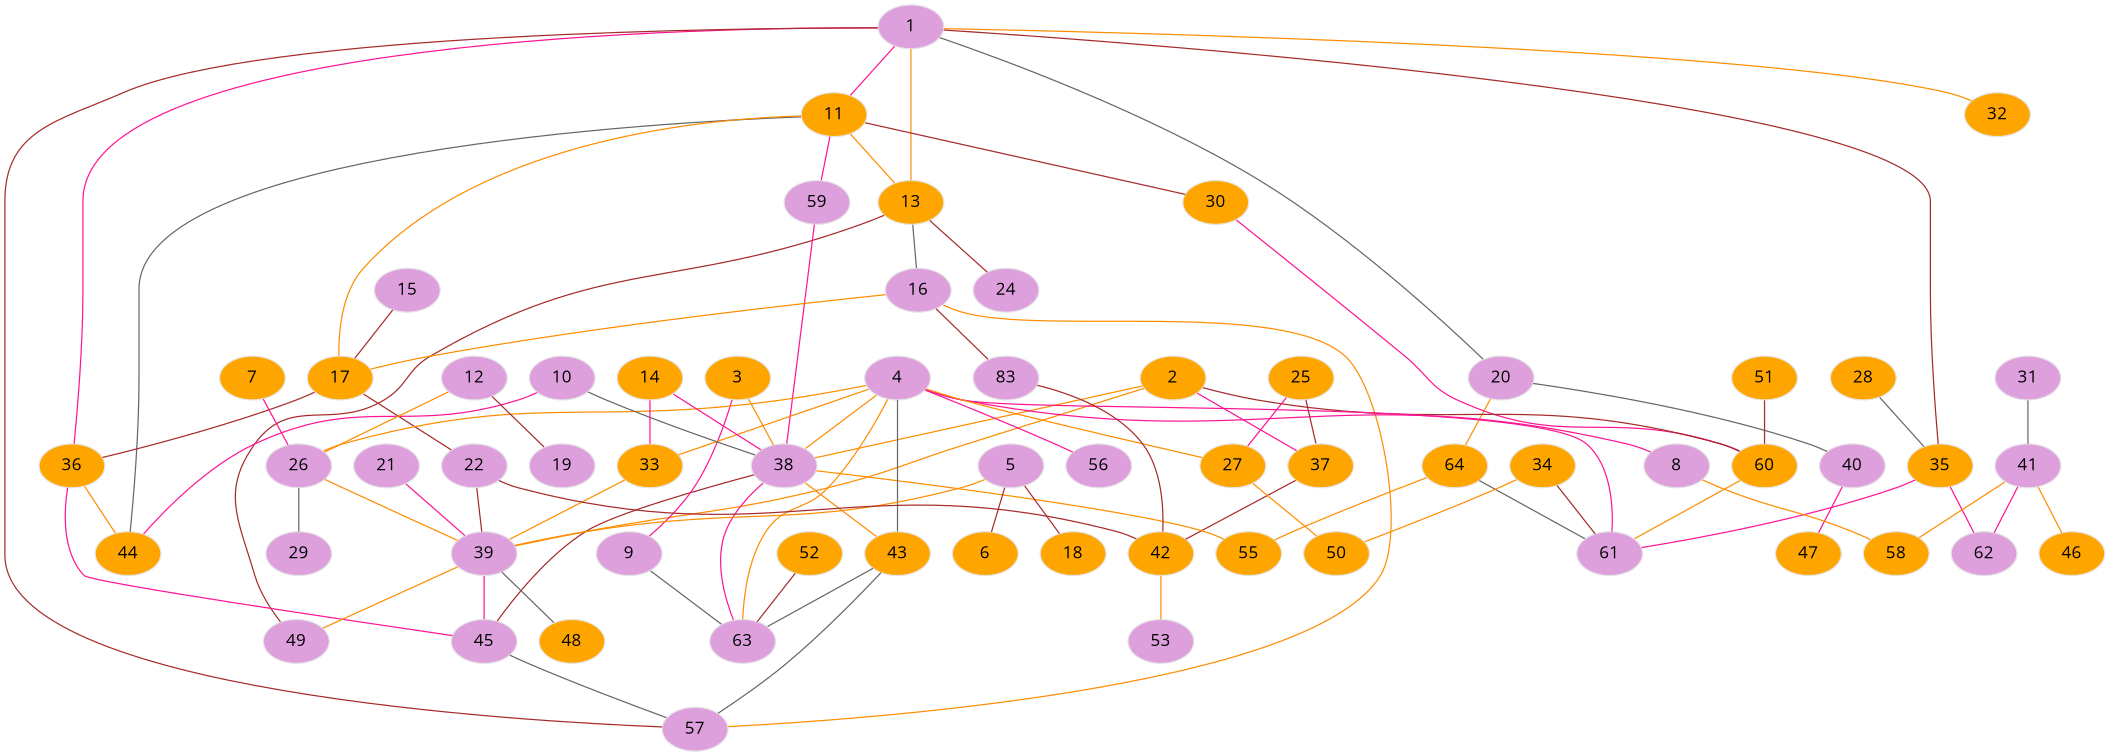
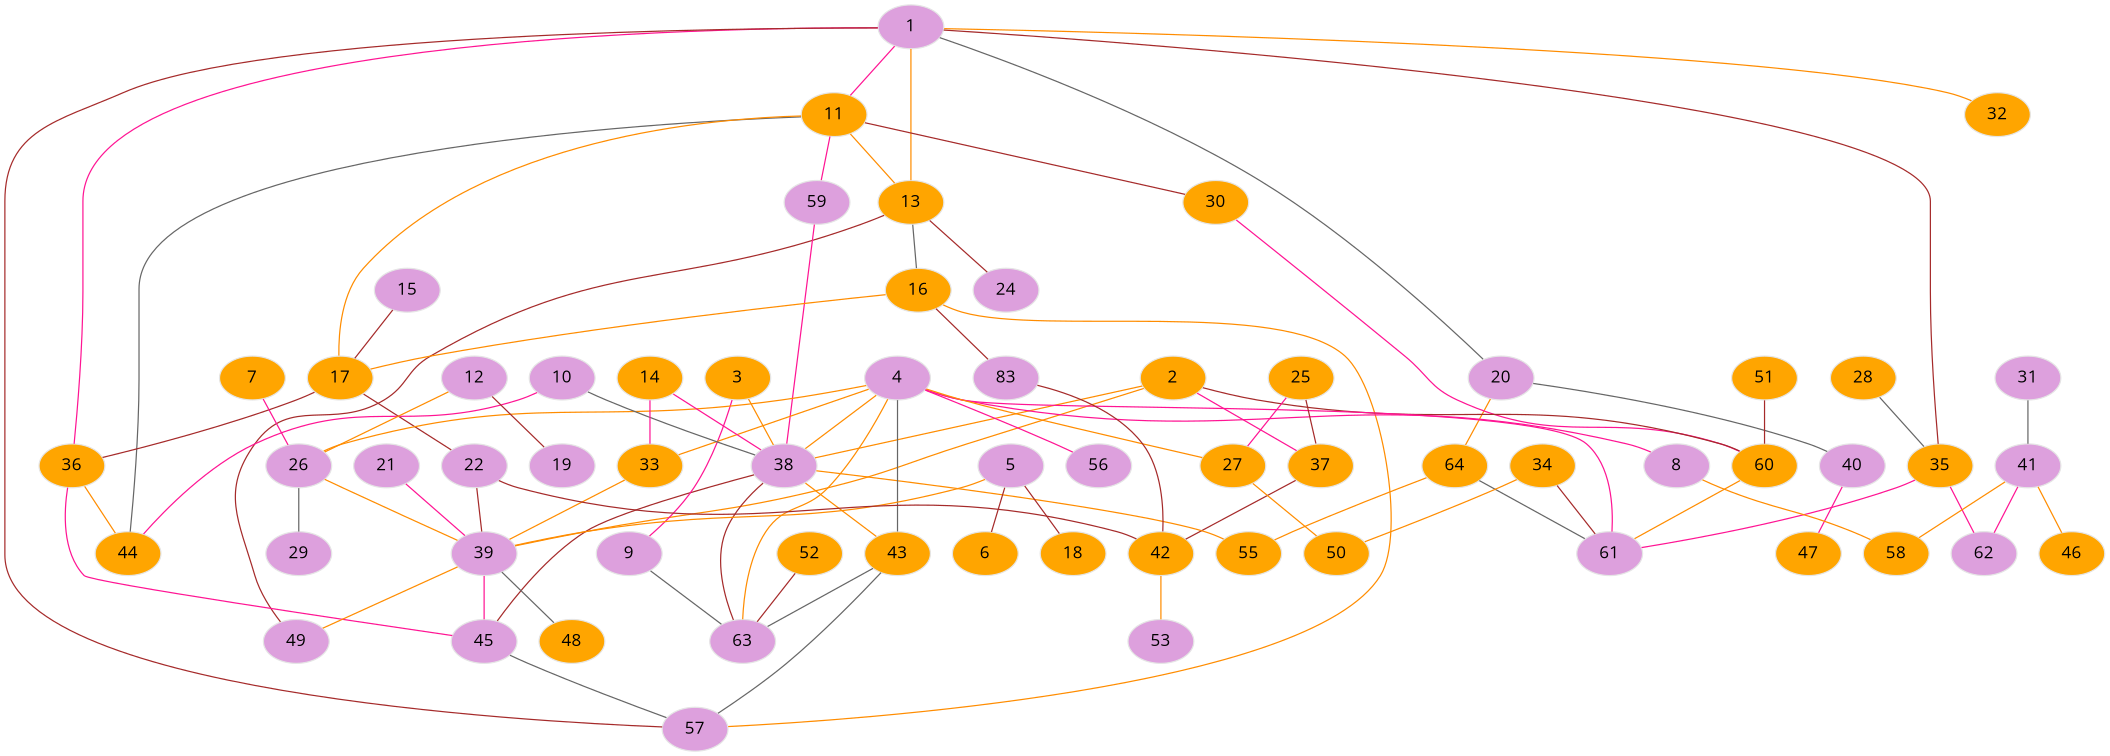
(918, 290) -> (918, 290)
(722, 546) -> (722, 546)
